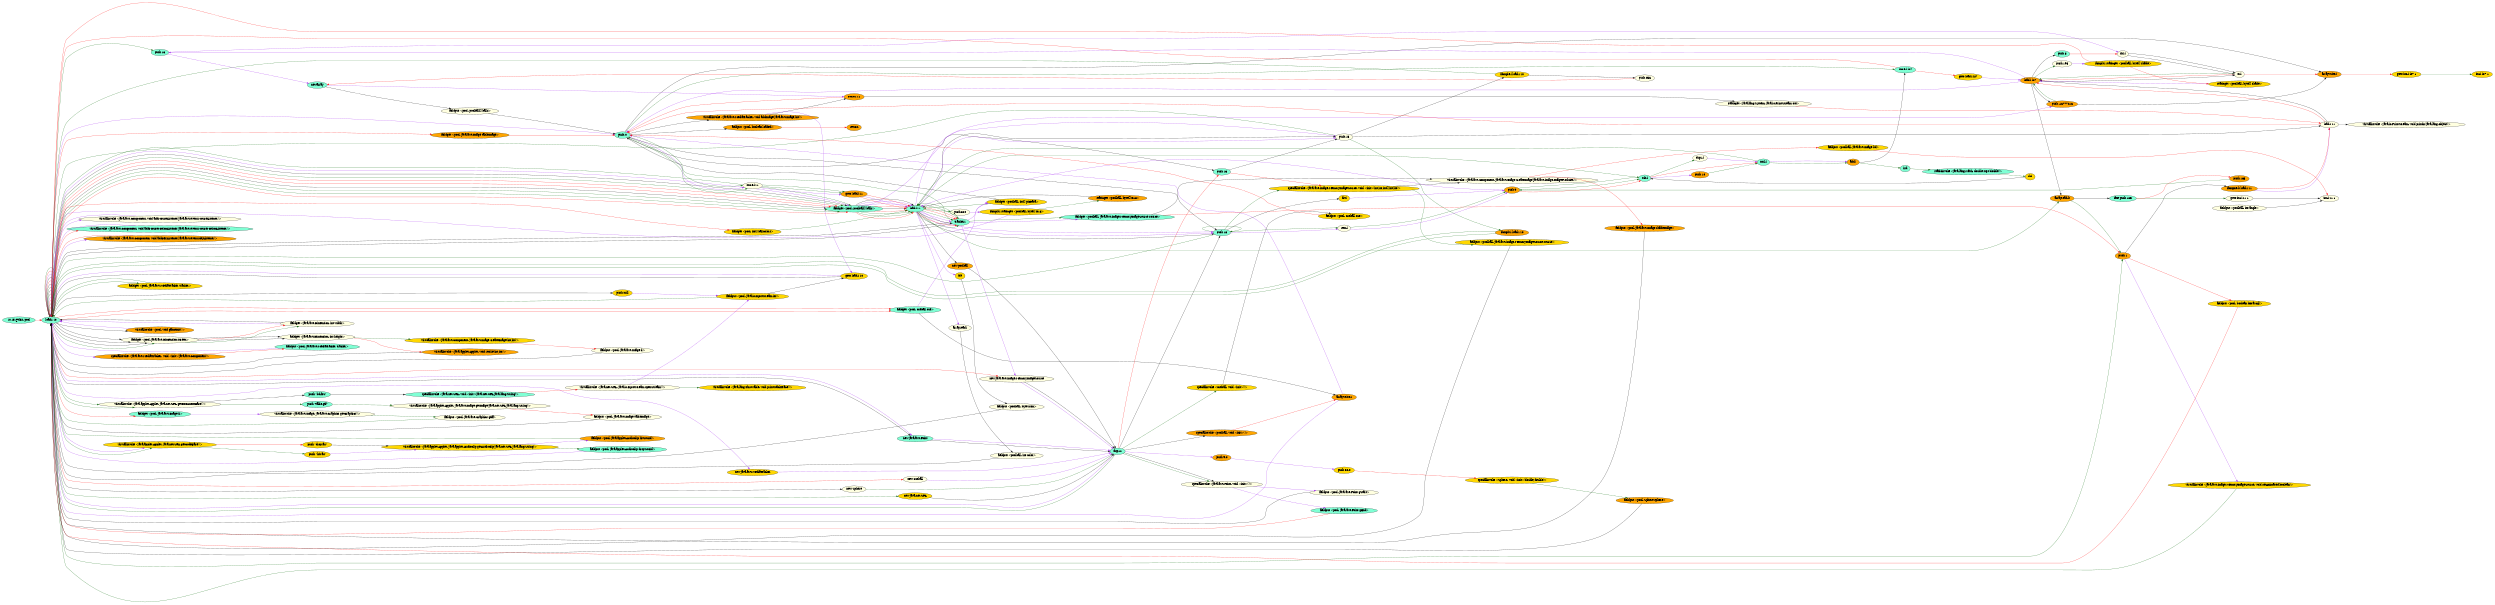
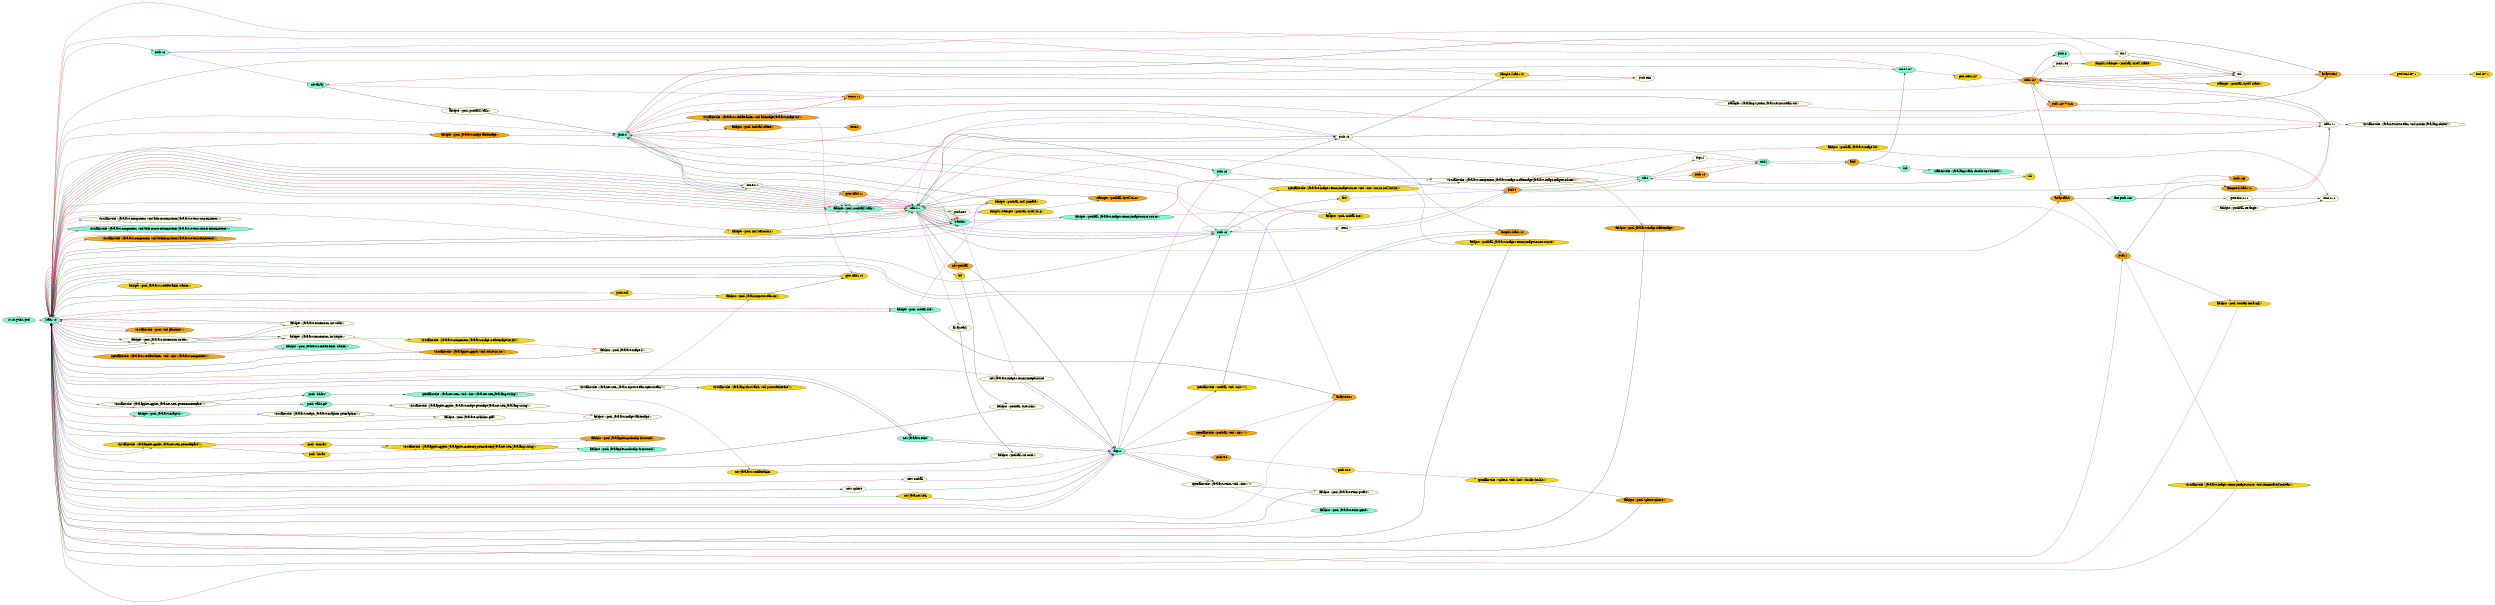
(2077, 64) -> (2077, 64)
(928, 170) -> (928, 170)
(1647, 207) -> (1647, 207)
(90, 329) -> (90, 329)
